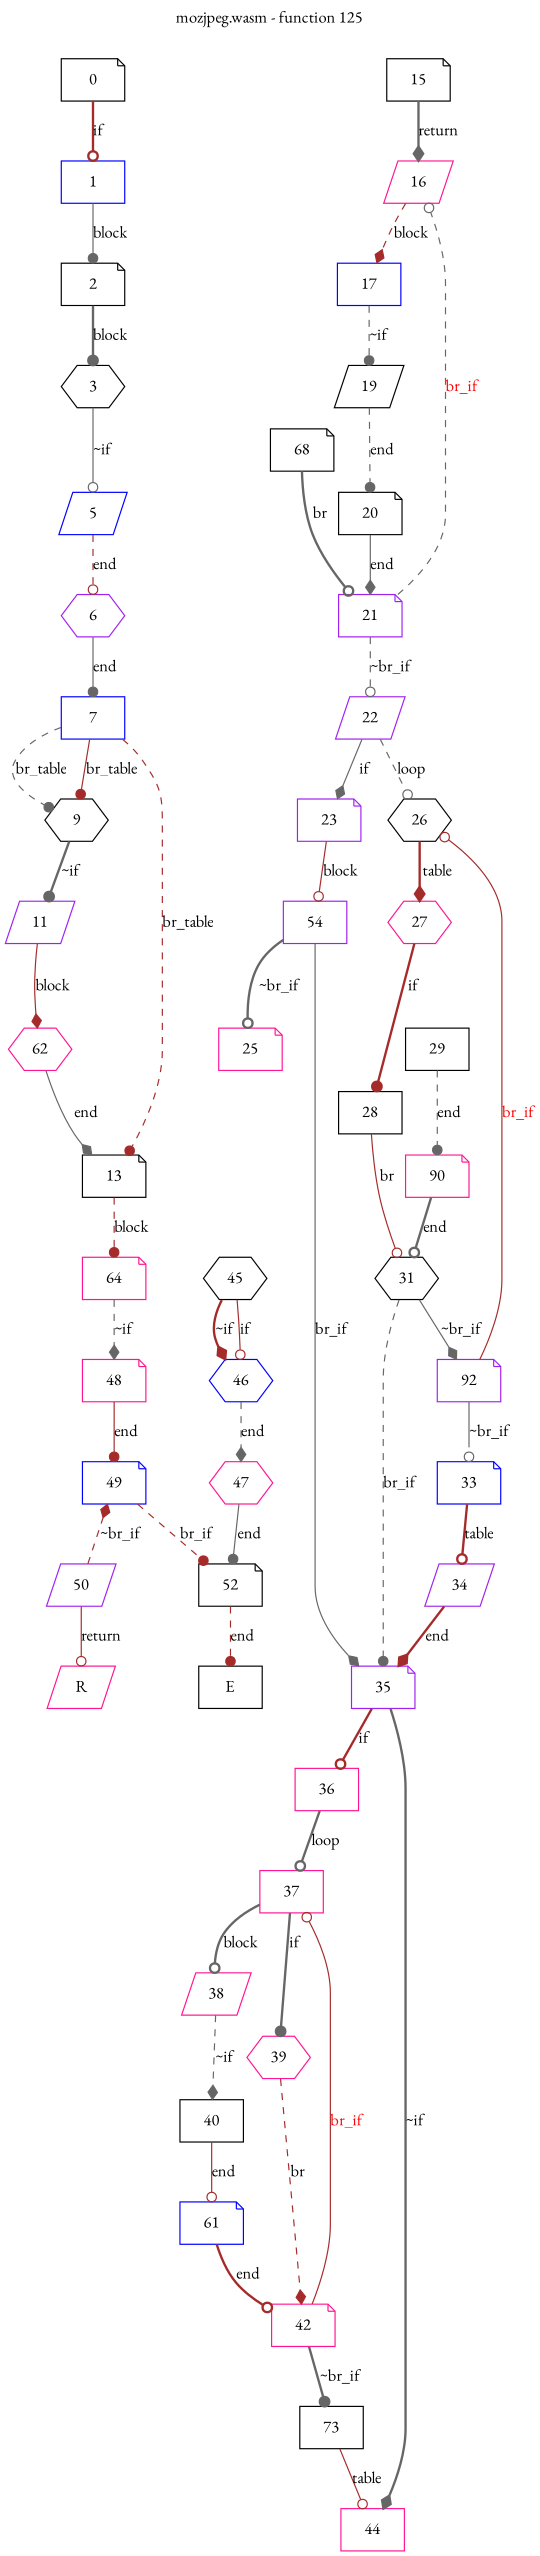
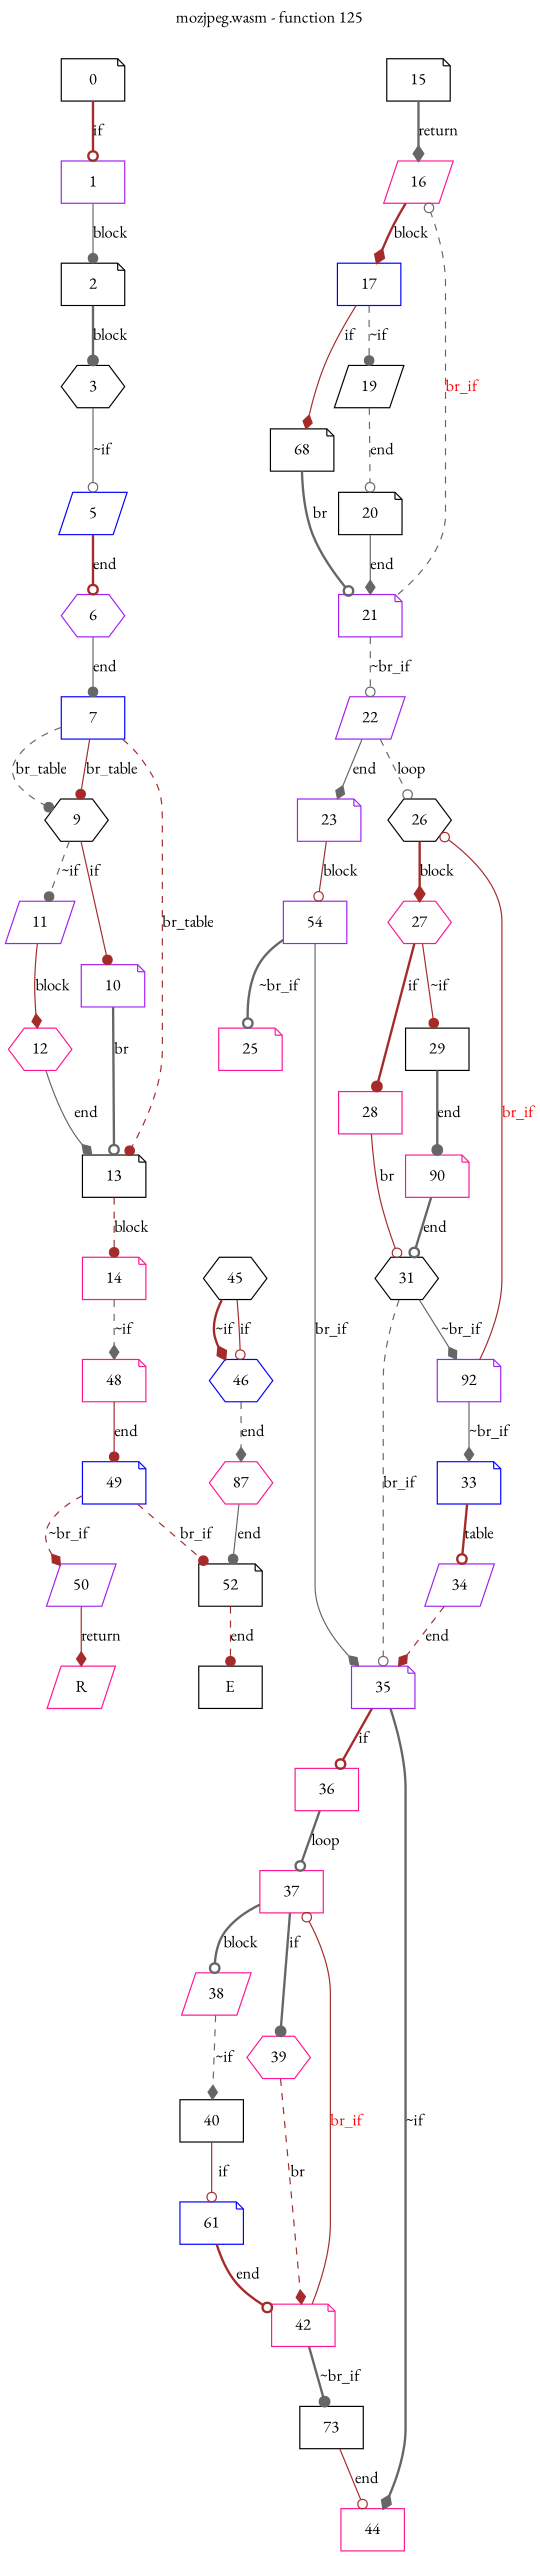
(93, 182) -> (93, 182)
(393, 226) -> (393, 226)
none -> (328, 358)
(370, 445) -> (370, 445)
(93, 560) -> (93, 560)
(364, 769) -> (364, 769)
(60, 867) -> (60, 867)
(437, 871) -> (437, 871)
none -> (428, 981)
none -> (113, 986)
(40, 1049) -> (40, 1049)
(437, 1108) -> (437, 1108)
(370, 1113) -> (370, 1113)
(114, 1278) -> (114, 1278)
(469, 1425) -> (469, 1425)
(383, 1477) -> (383, 1477)
(241, 1483) -> (241, 1483)
(95, 1541) -> (53, 1519)
(81, 1631) -> (81, 1631)
(426, 1631) -> (426, 1631)
(223, 2172) -> (223, 2172)
(367, 2479) -> (367, 2479)
